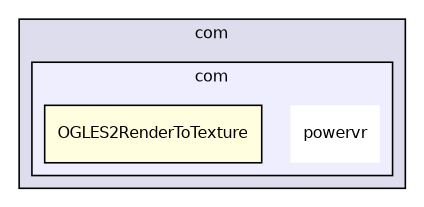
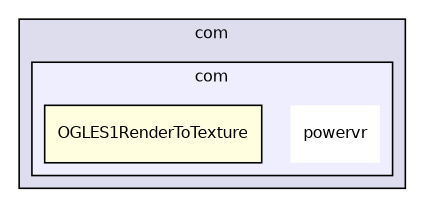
(153, 134) -> (153, 134)
